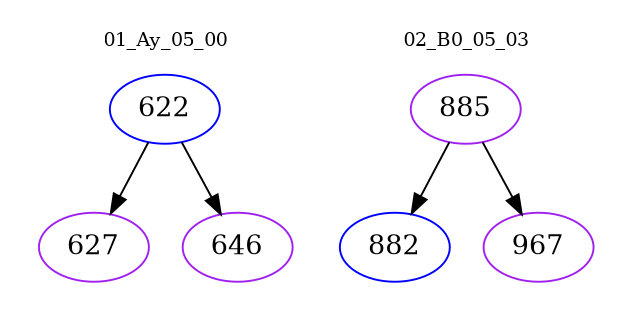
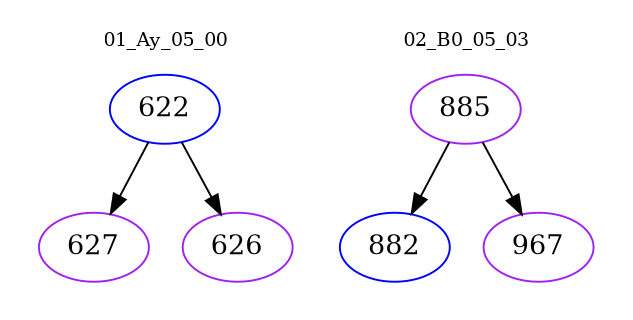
(238, 247) -> (238, 247)
